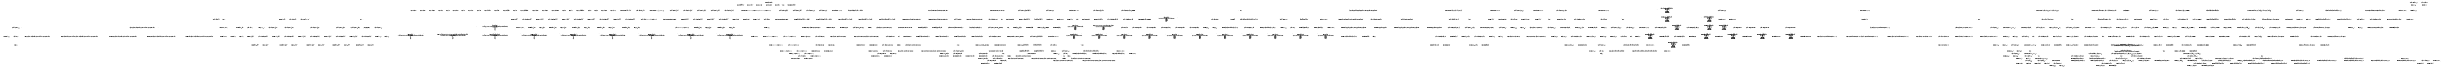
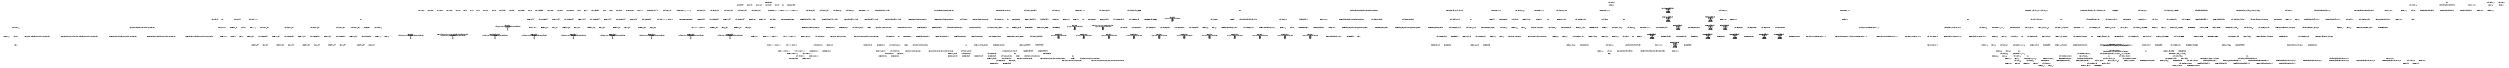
none -> (440, 11)
(455, 11) -> (472, 11)
none -> (630, 11)
(282, 19) -> none
(736, 19) -> none
(1319, 28) -> (1319, 28)
(1053, 37) -> none
(1776, 37) -> none
none -> (2048, 59)
